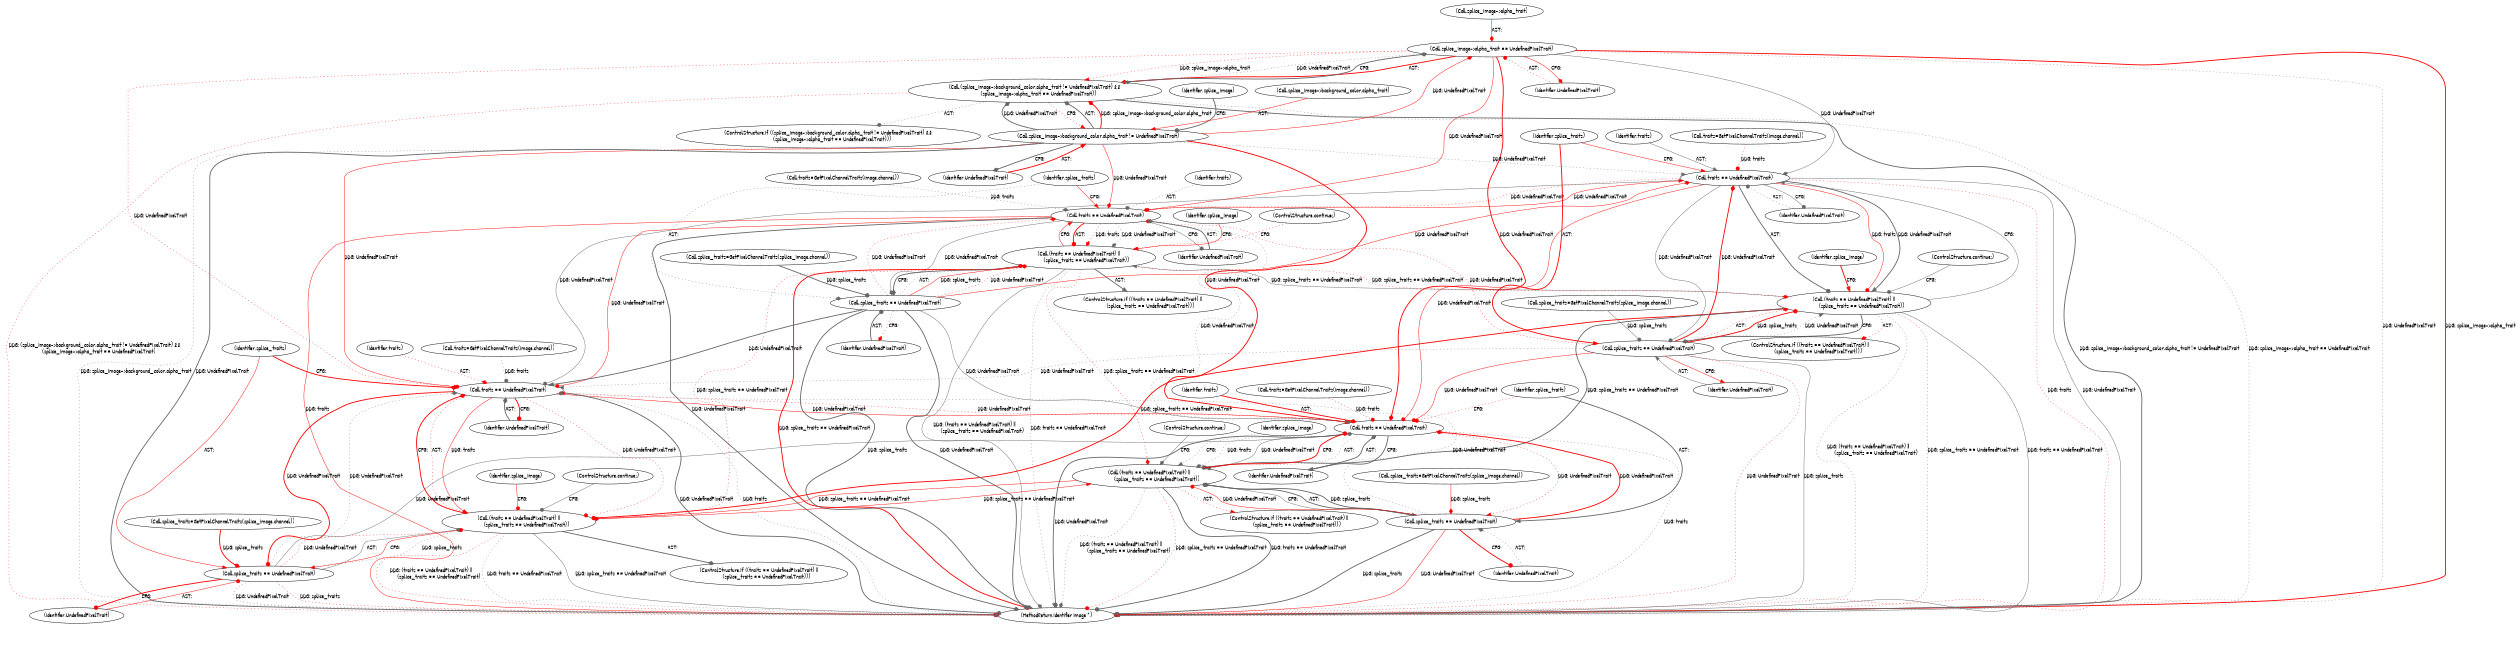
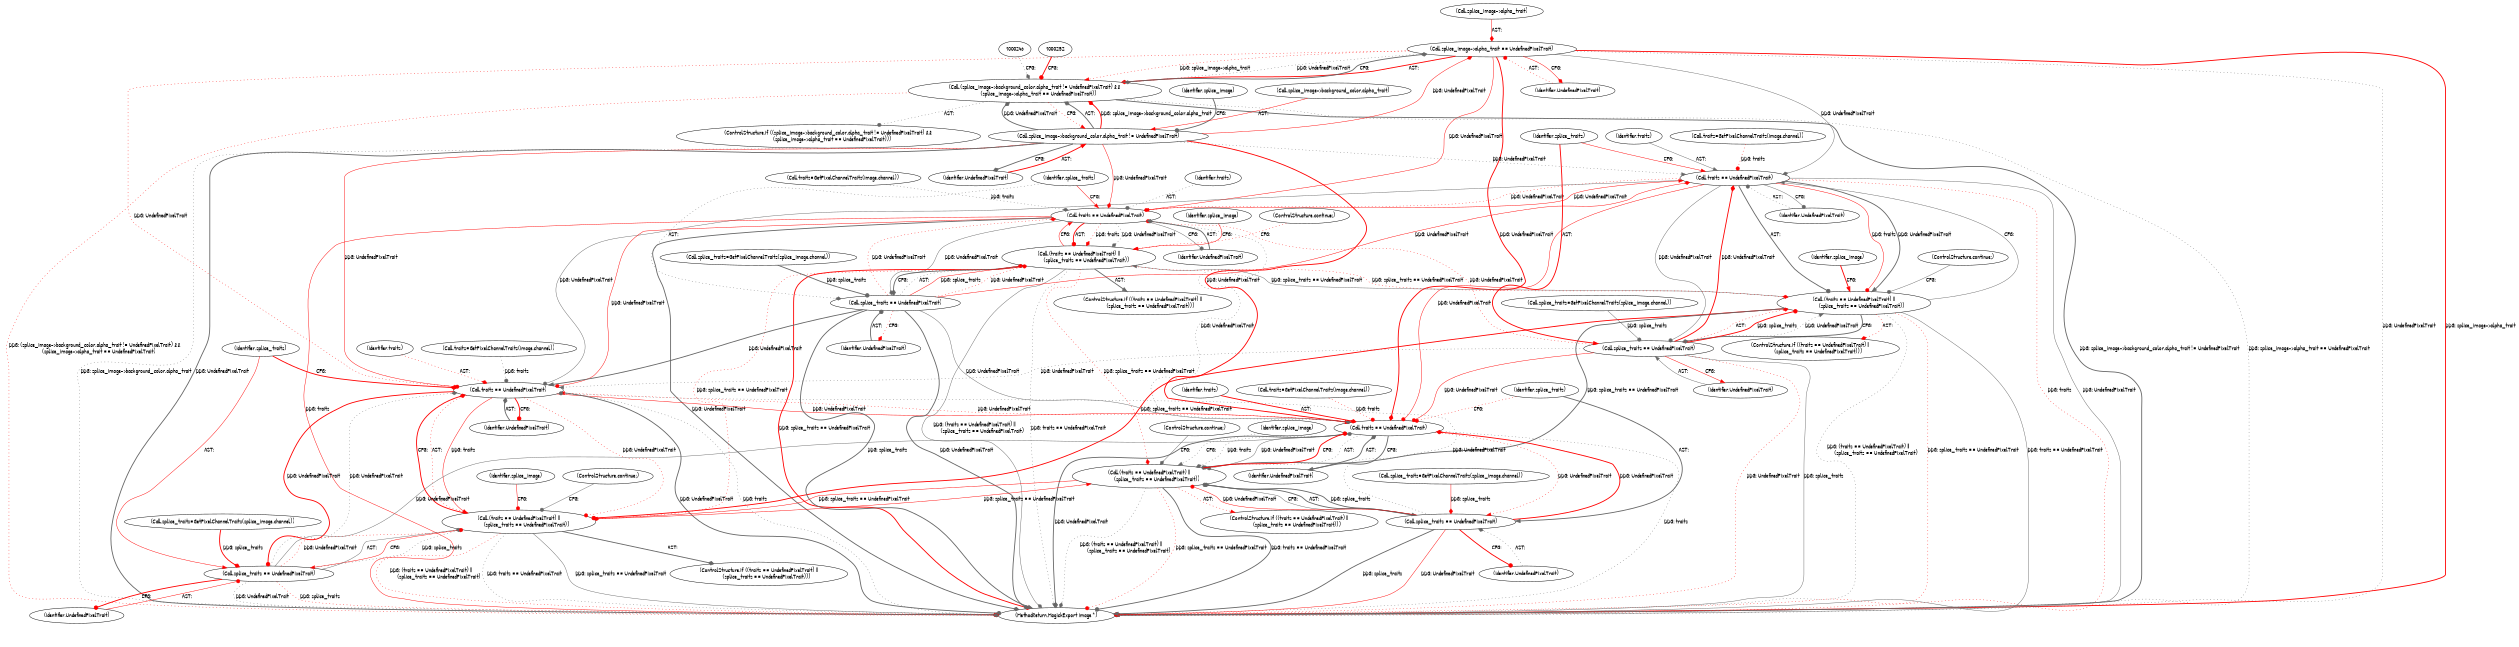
none -> (1015, 49)
none -> (1055, 49)
(1057, 616) -> (1057, 616)
